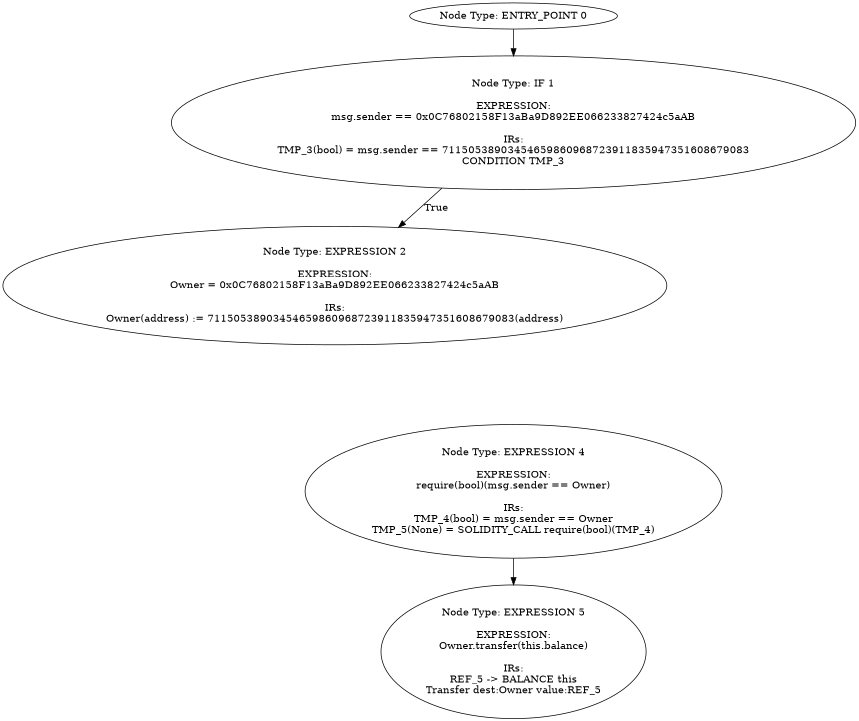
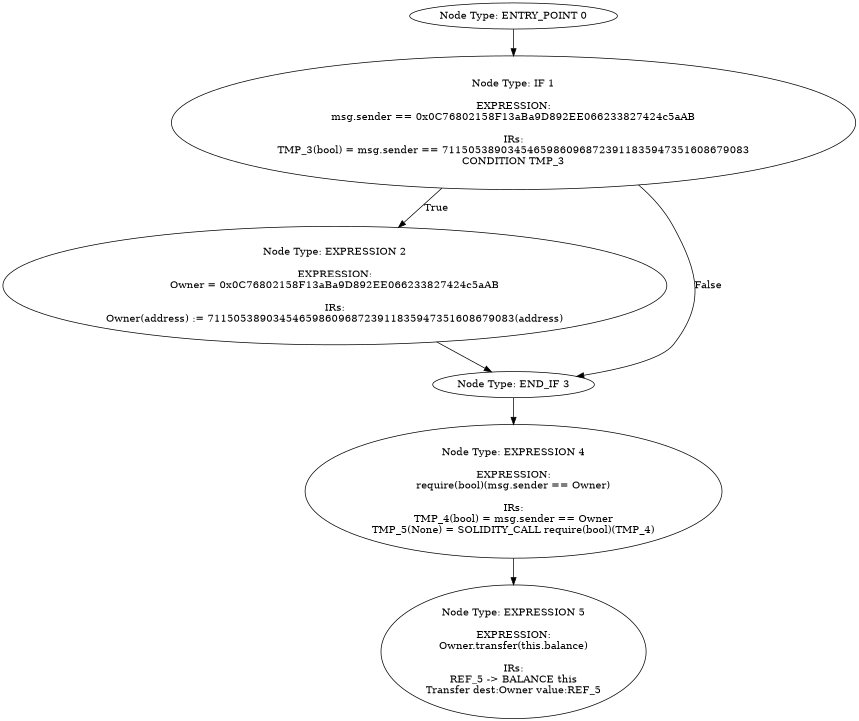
none -> (514, 385)
